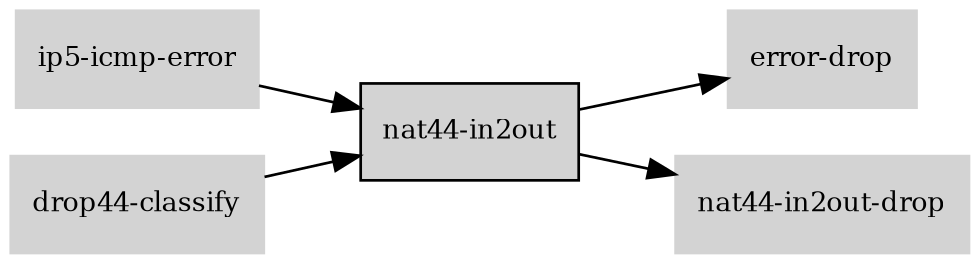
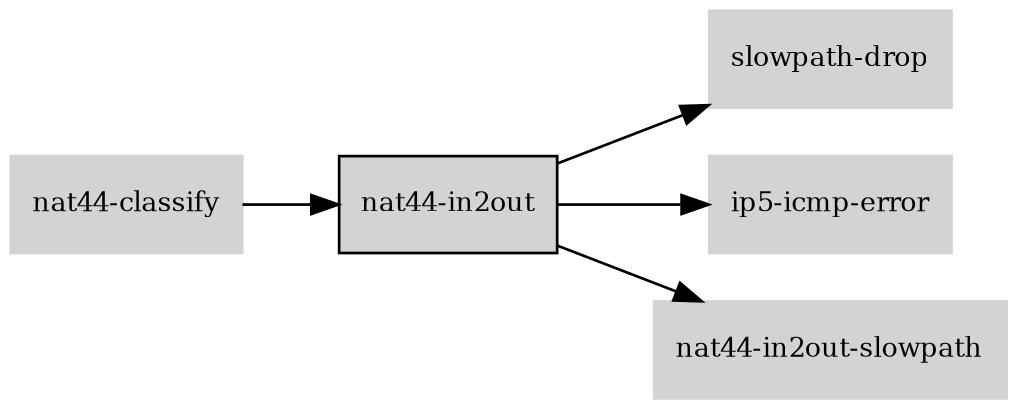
(822, 59) -> (830, 59)
(297, 94) -> (619, 205)
(137, 205) -> (127, 205)
(822, 205) -> (830, 350)
